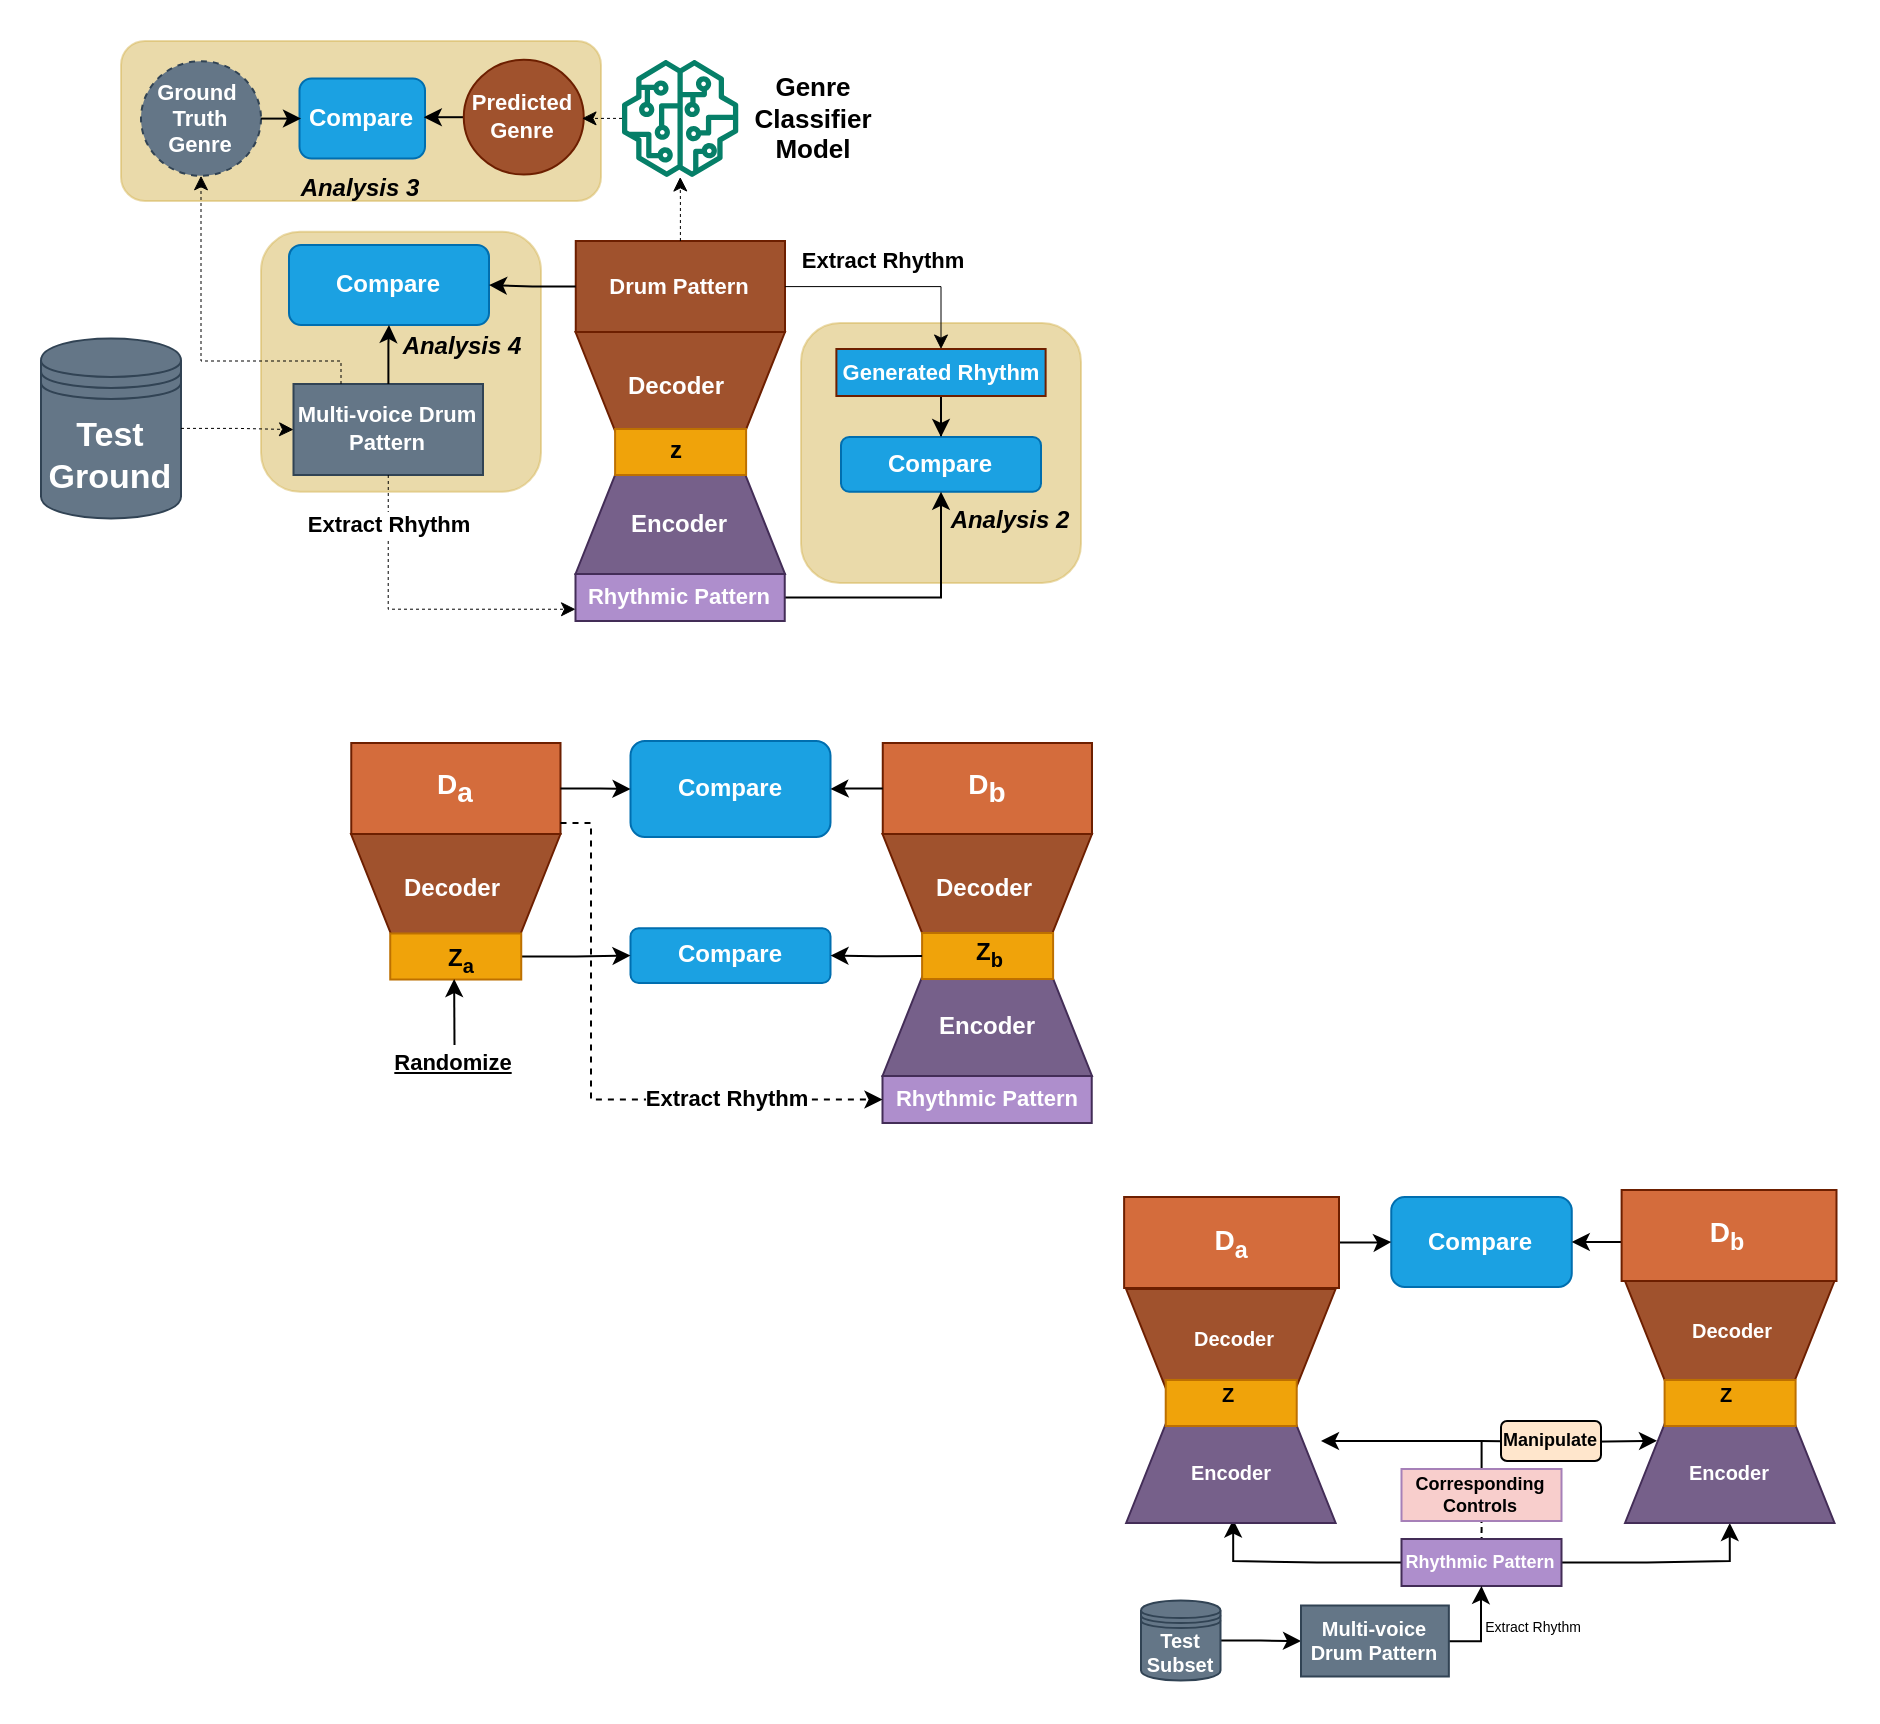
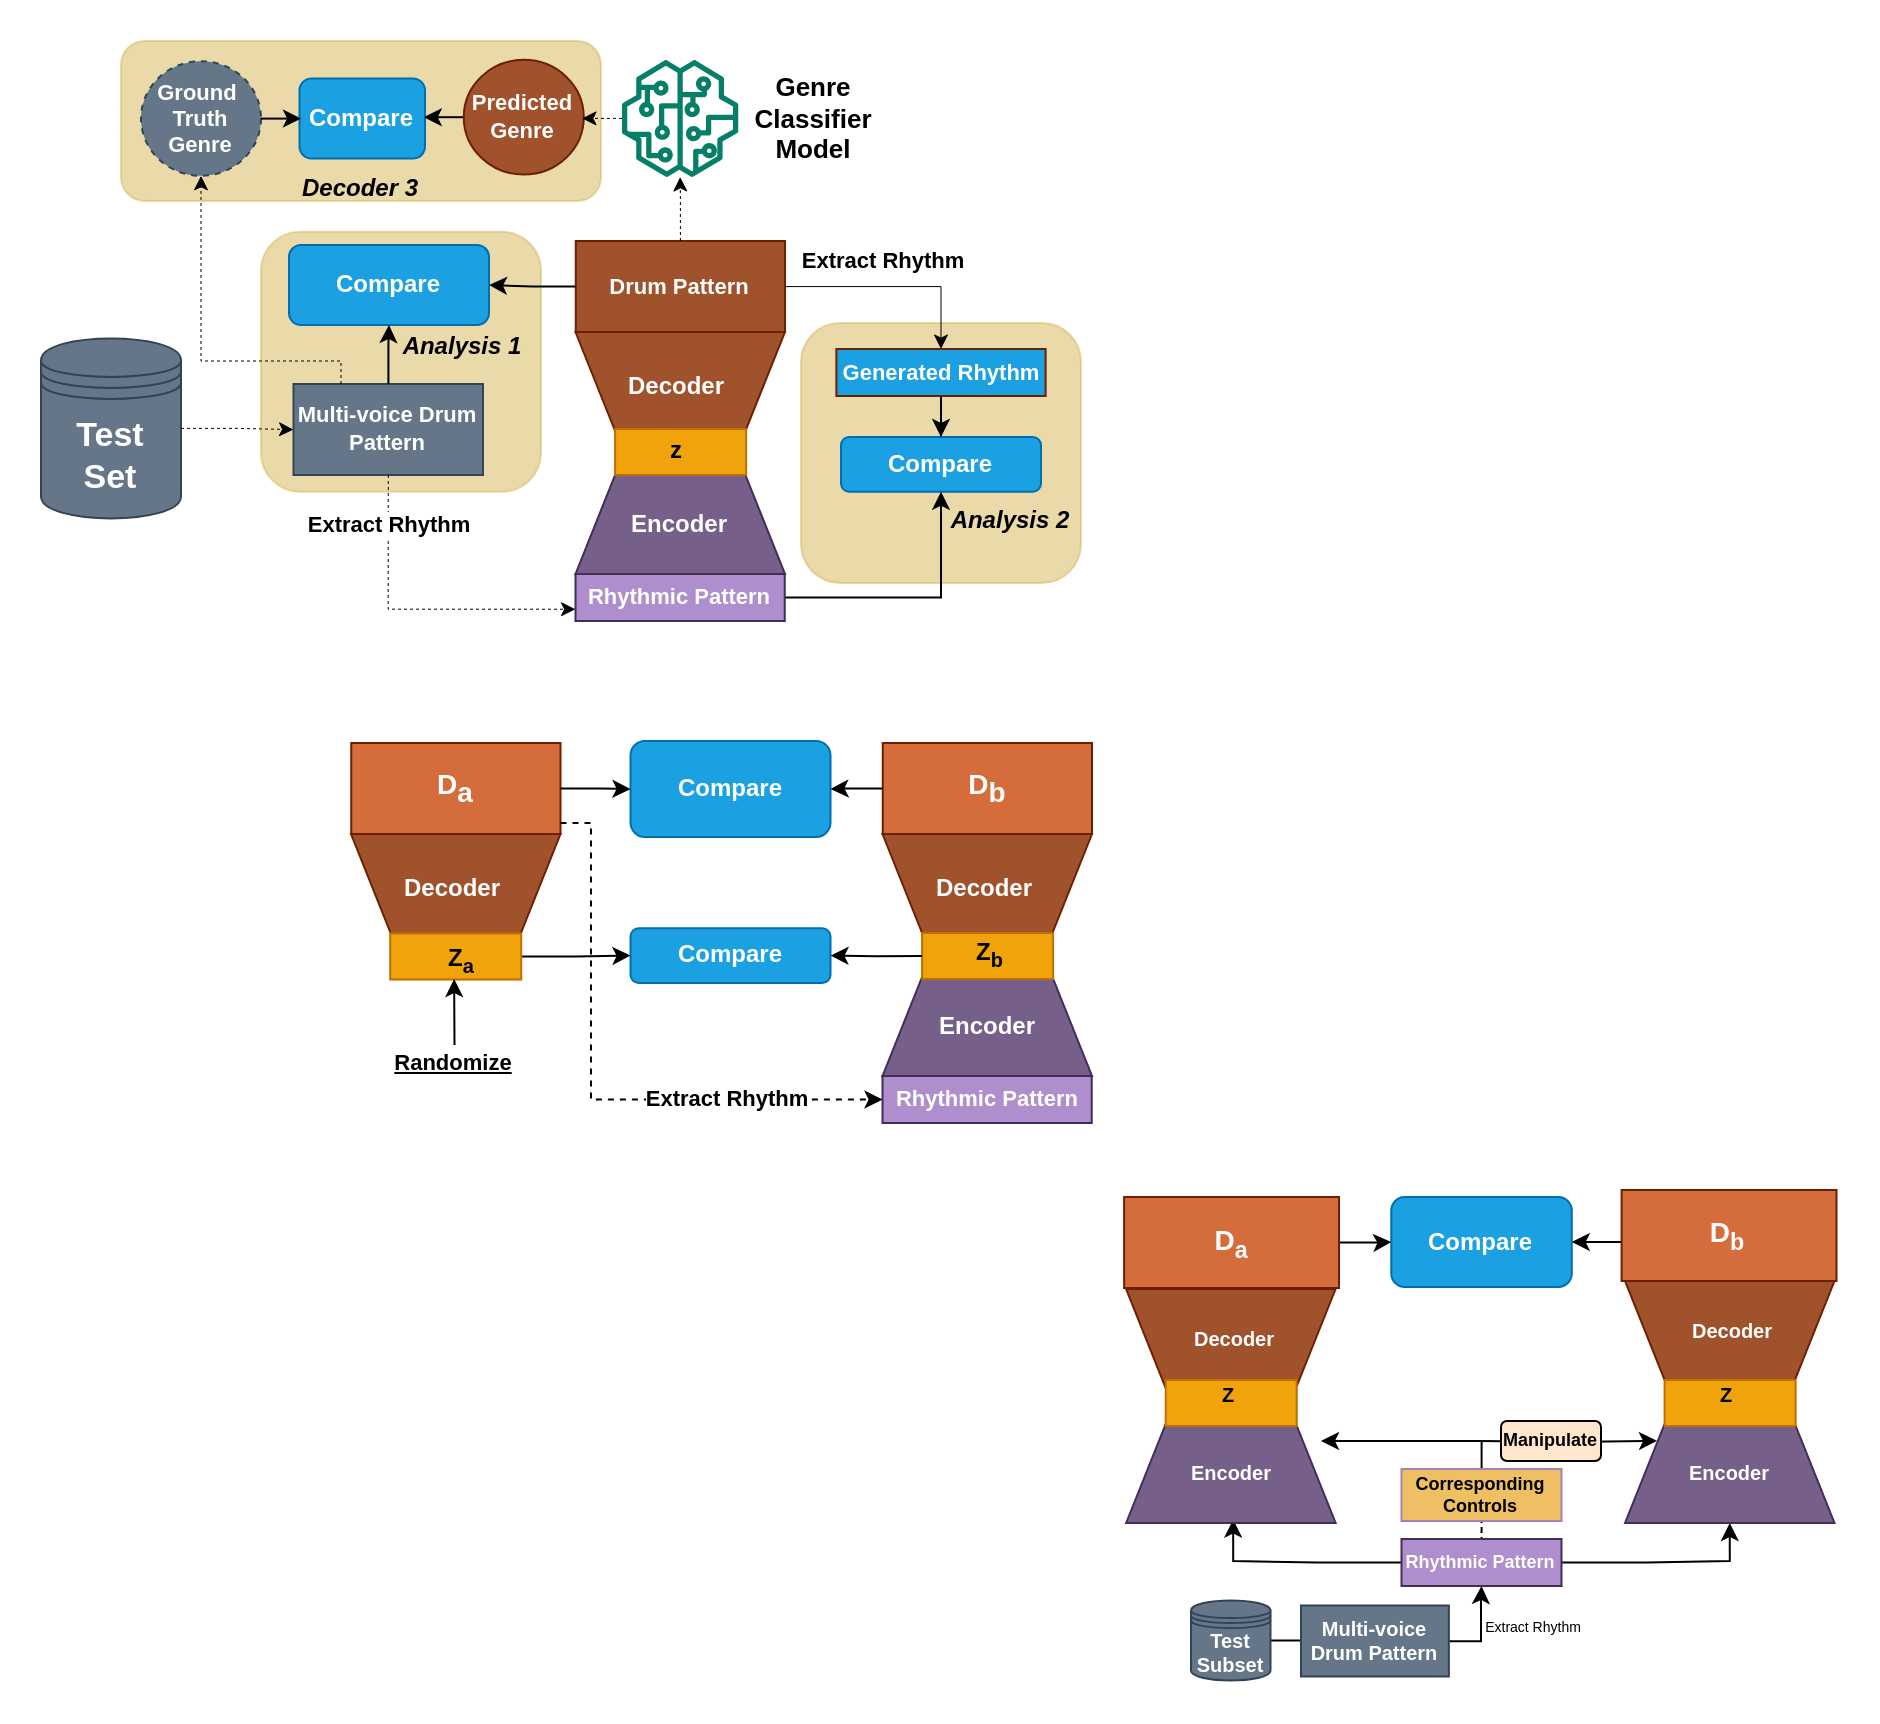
(361, 189) -> (361, 189)
(463, 347) -> (463, 347)
(111, 457) -> (111, 457)
(1482, 1495) -> (1482, 1495)
(1181, 1641) -> (1231, 1641)
